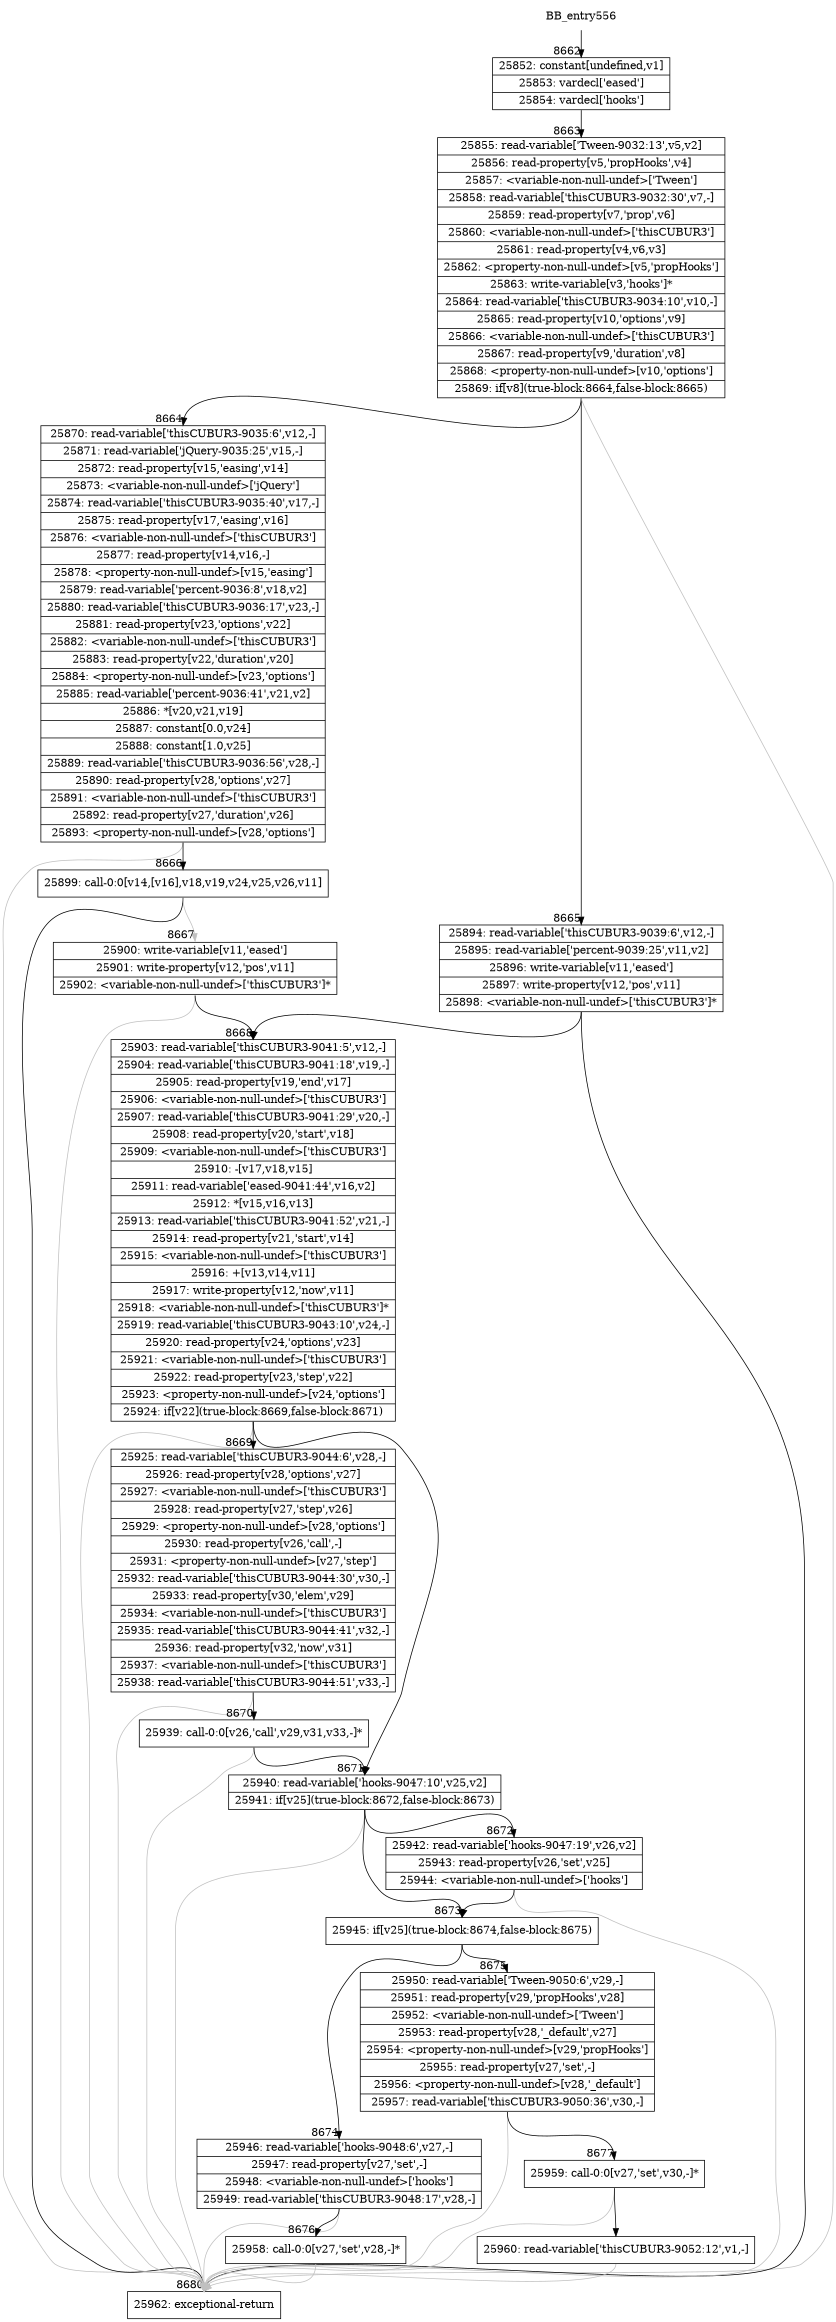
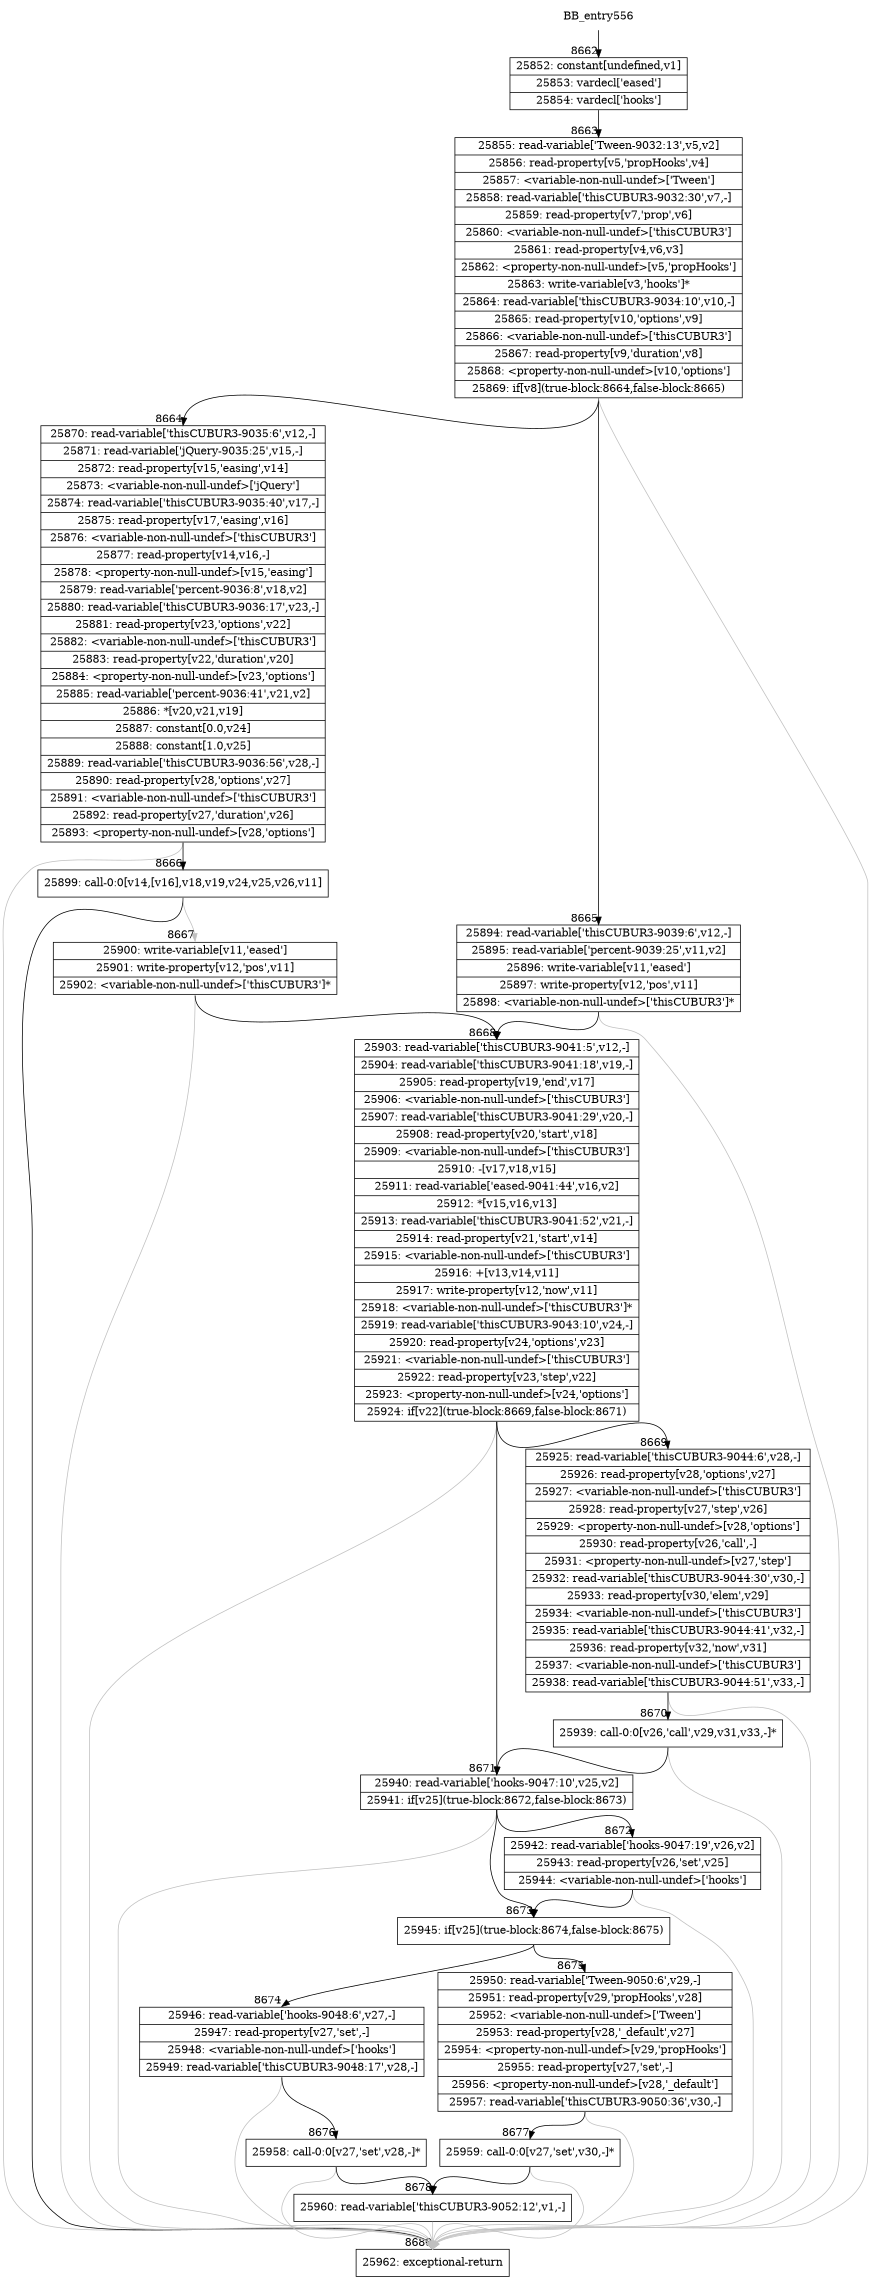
(804, 1903) -> (839, 1766)
none -> (381, 2181)
